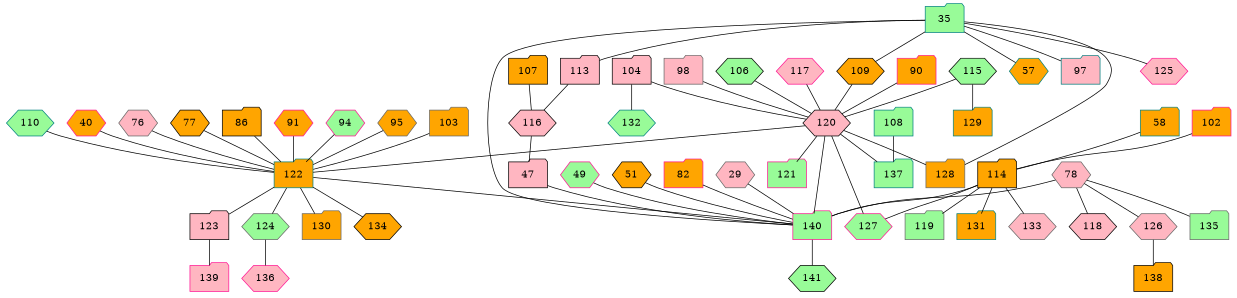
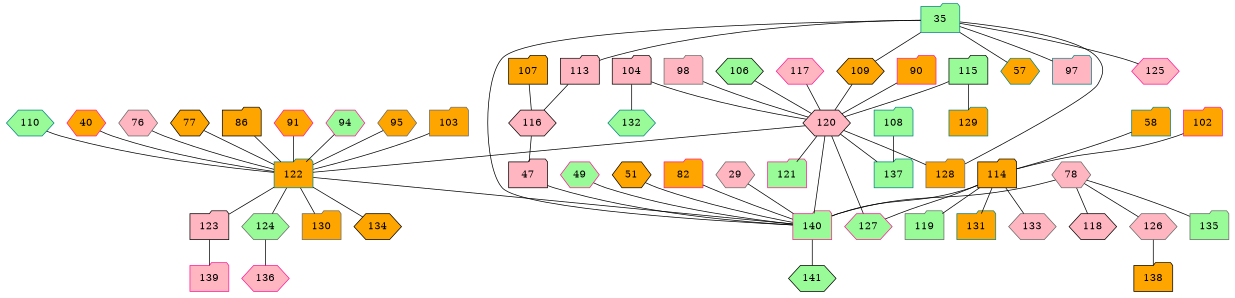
(973, 71) -> (968, 71)
